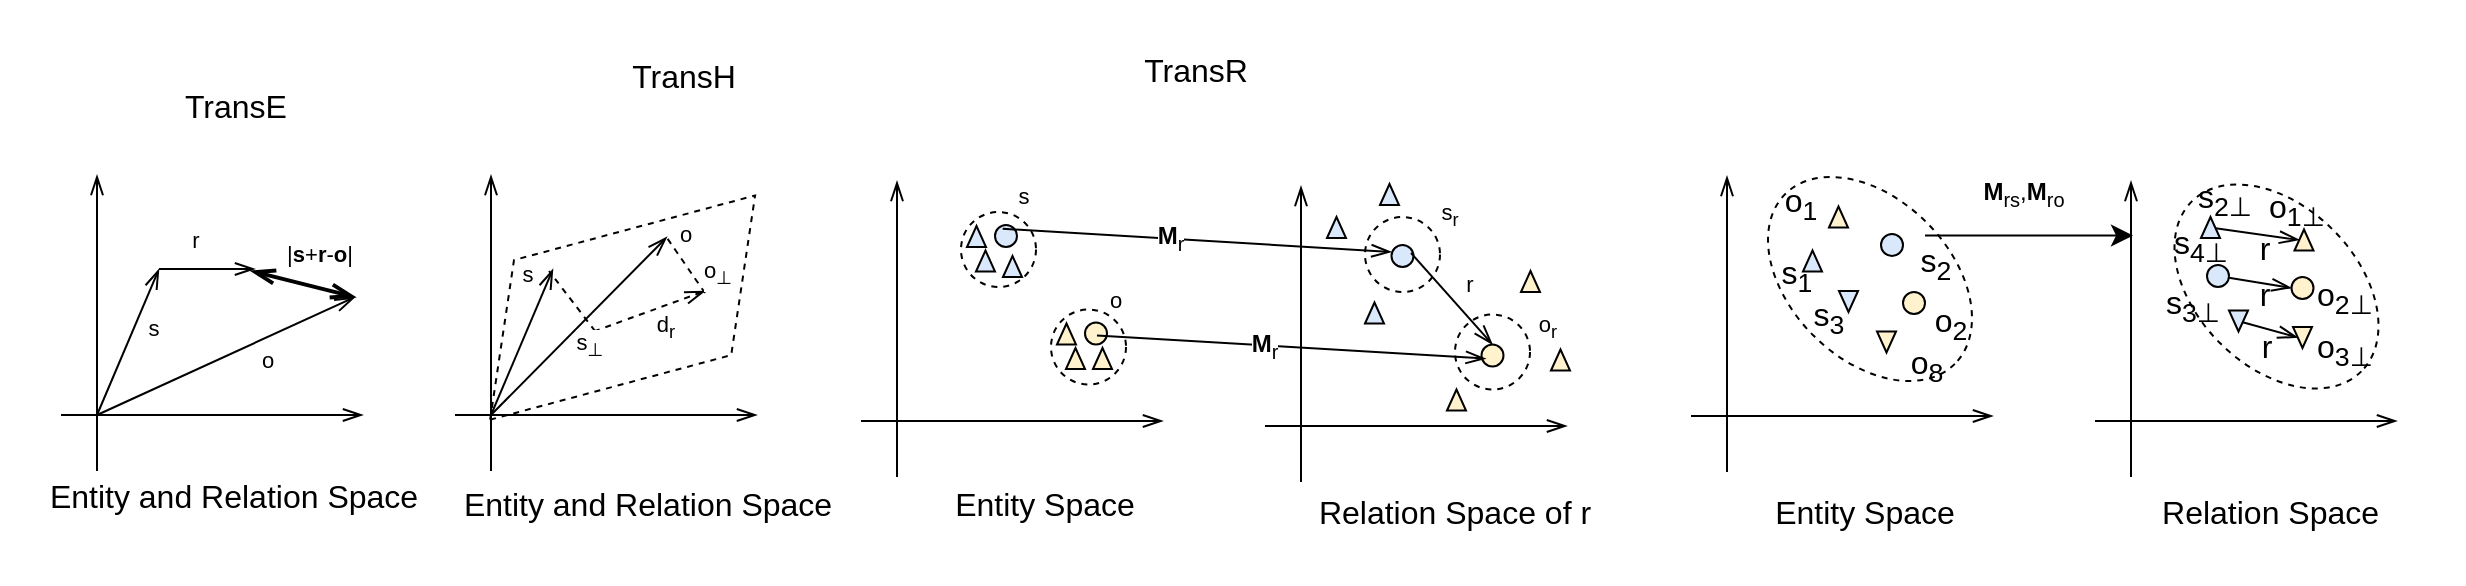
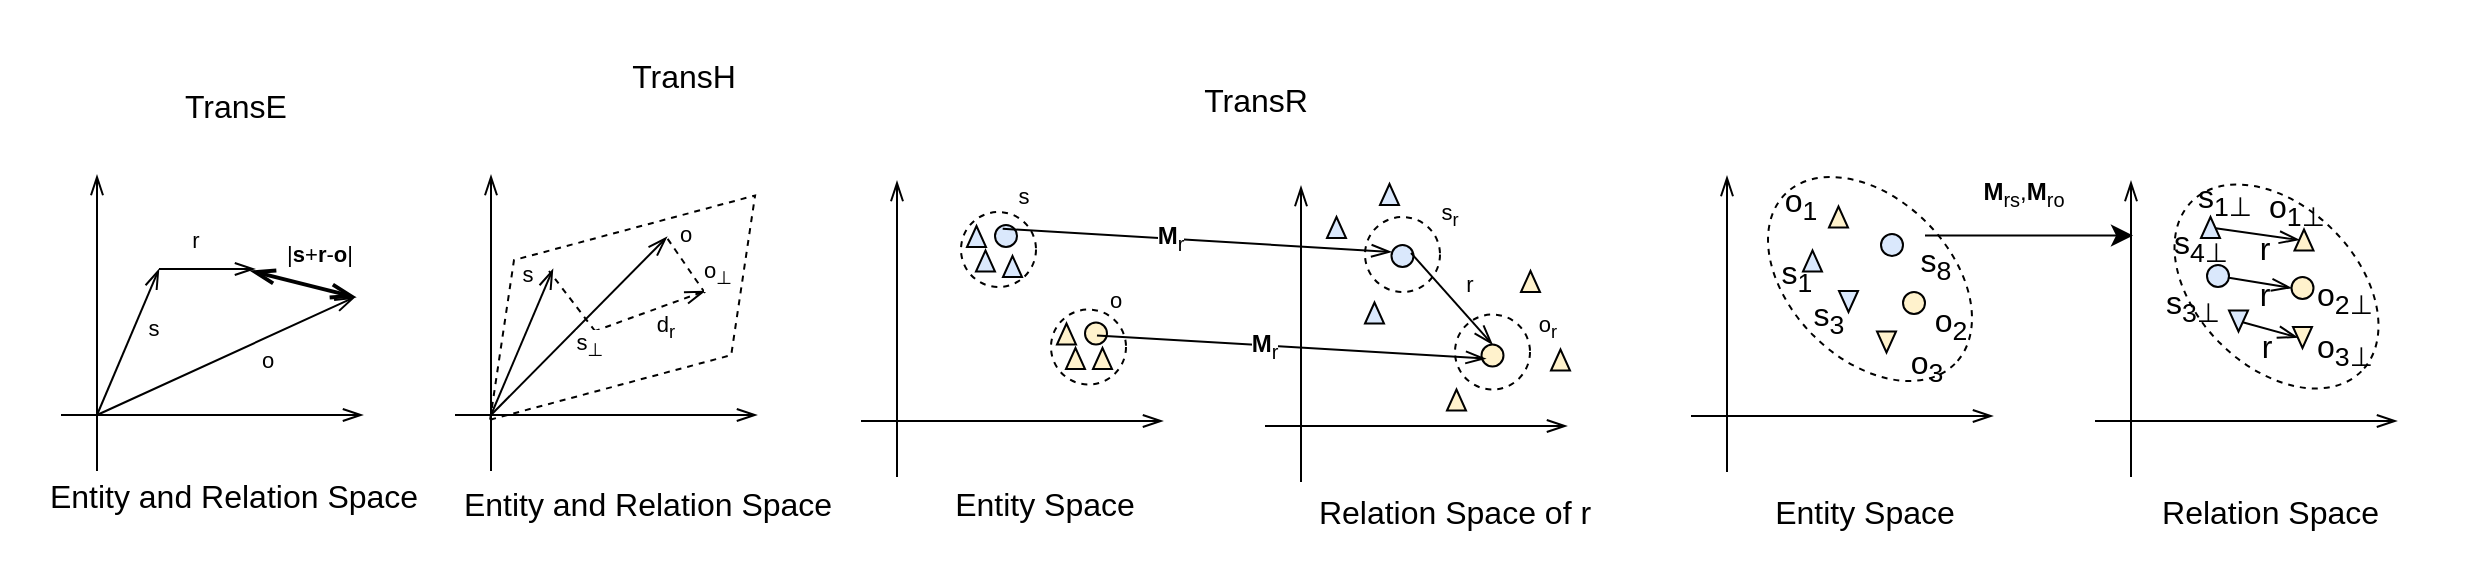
(1198, 71) -> (1258, 101)
(2226, 201) -> (2226, 201)
(1937, 265) -> (1937, 265)
(1928, 367) -> (1928, 367)
